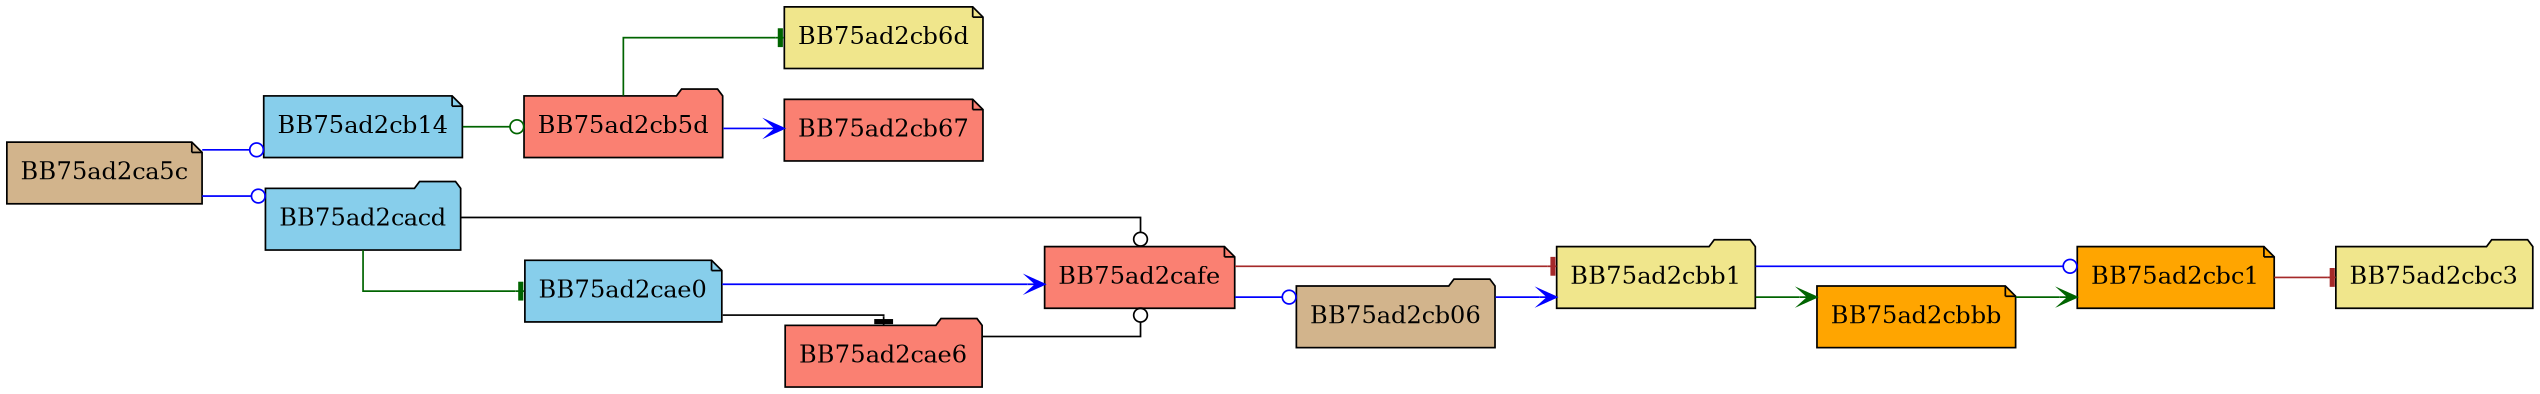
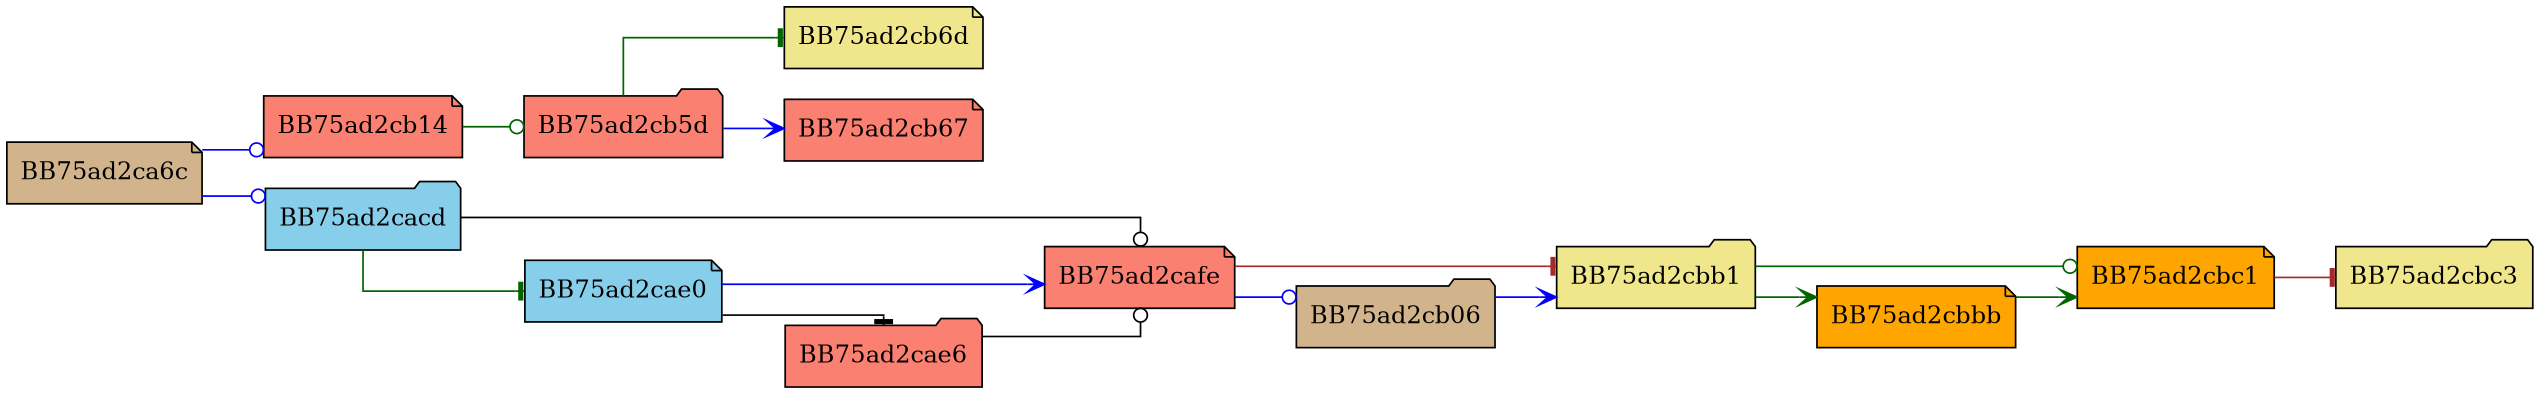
(363, 127) -> (363, 127)
(104, 173) -> (104, 173)
(1909, 266) -> (1909, 266)
